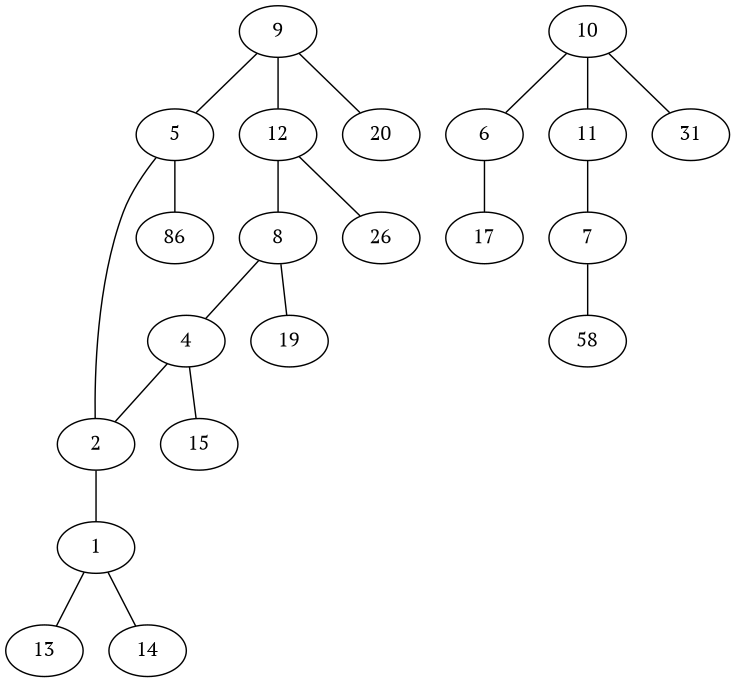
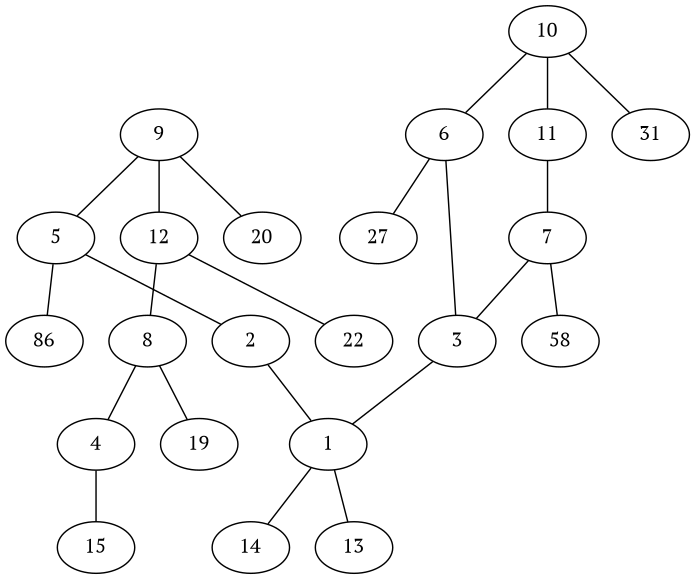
(381, 238) -> (354, 341)
(484, 238) -> (378, 238)
none -> (457, 341)
(141, 393) -> none
